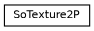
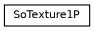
(47, 15) -> (47, 15)
